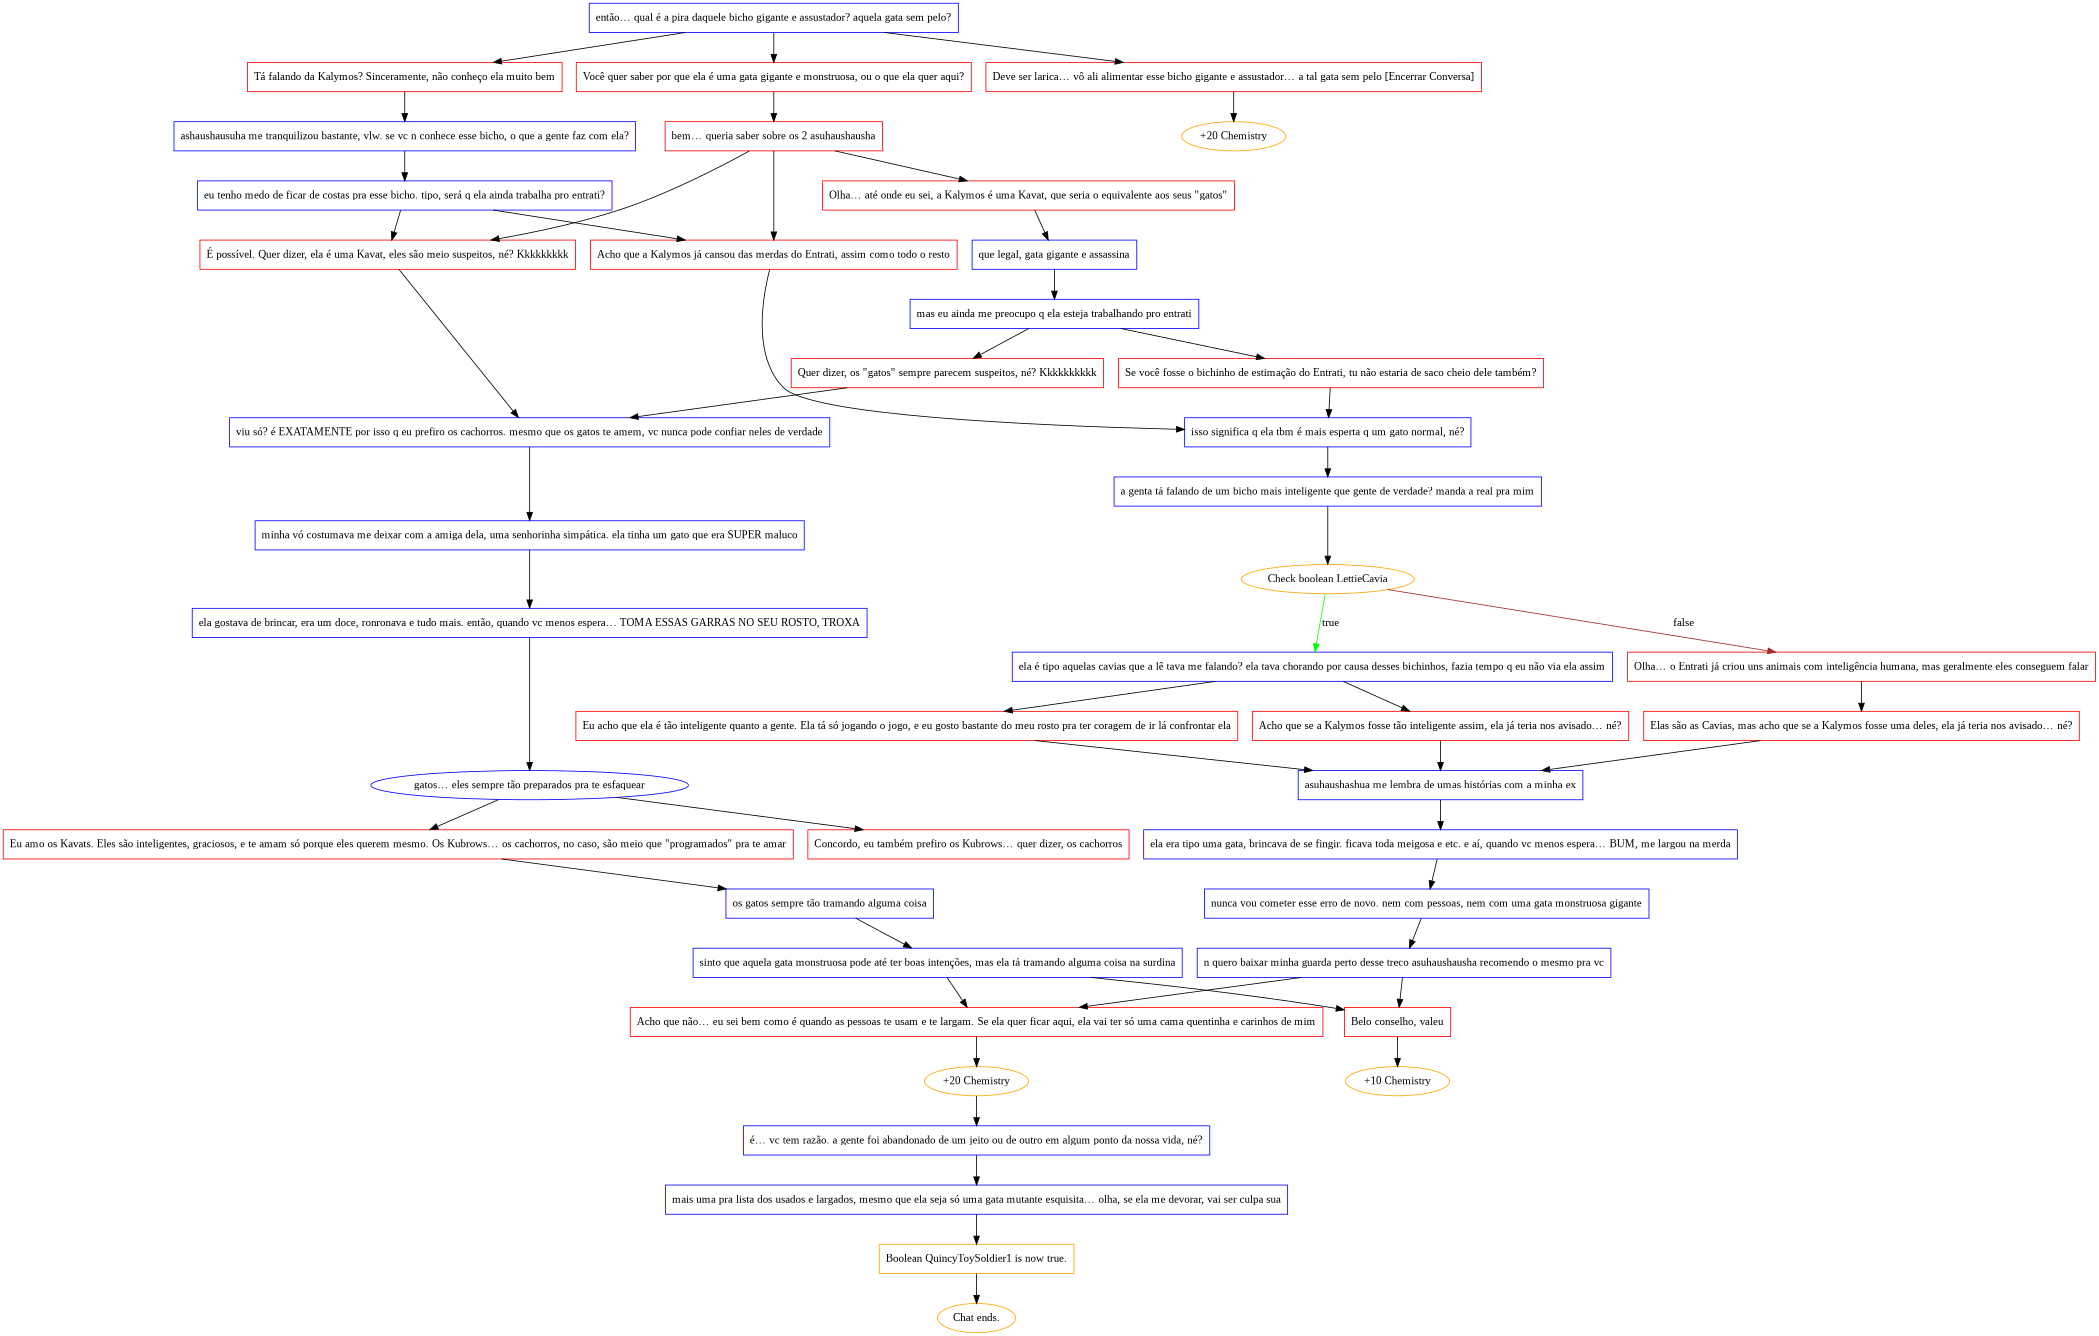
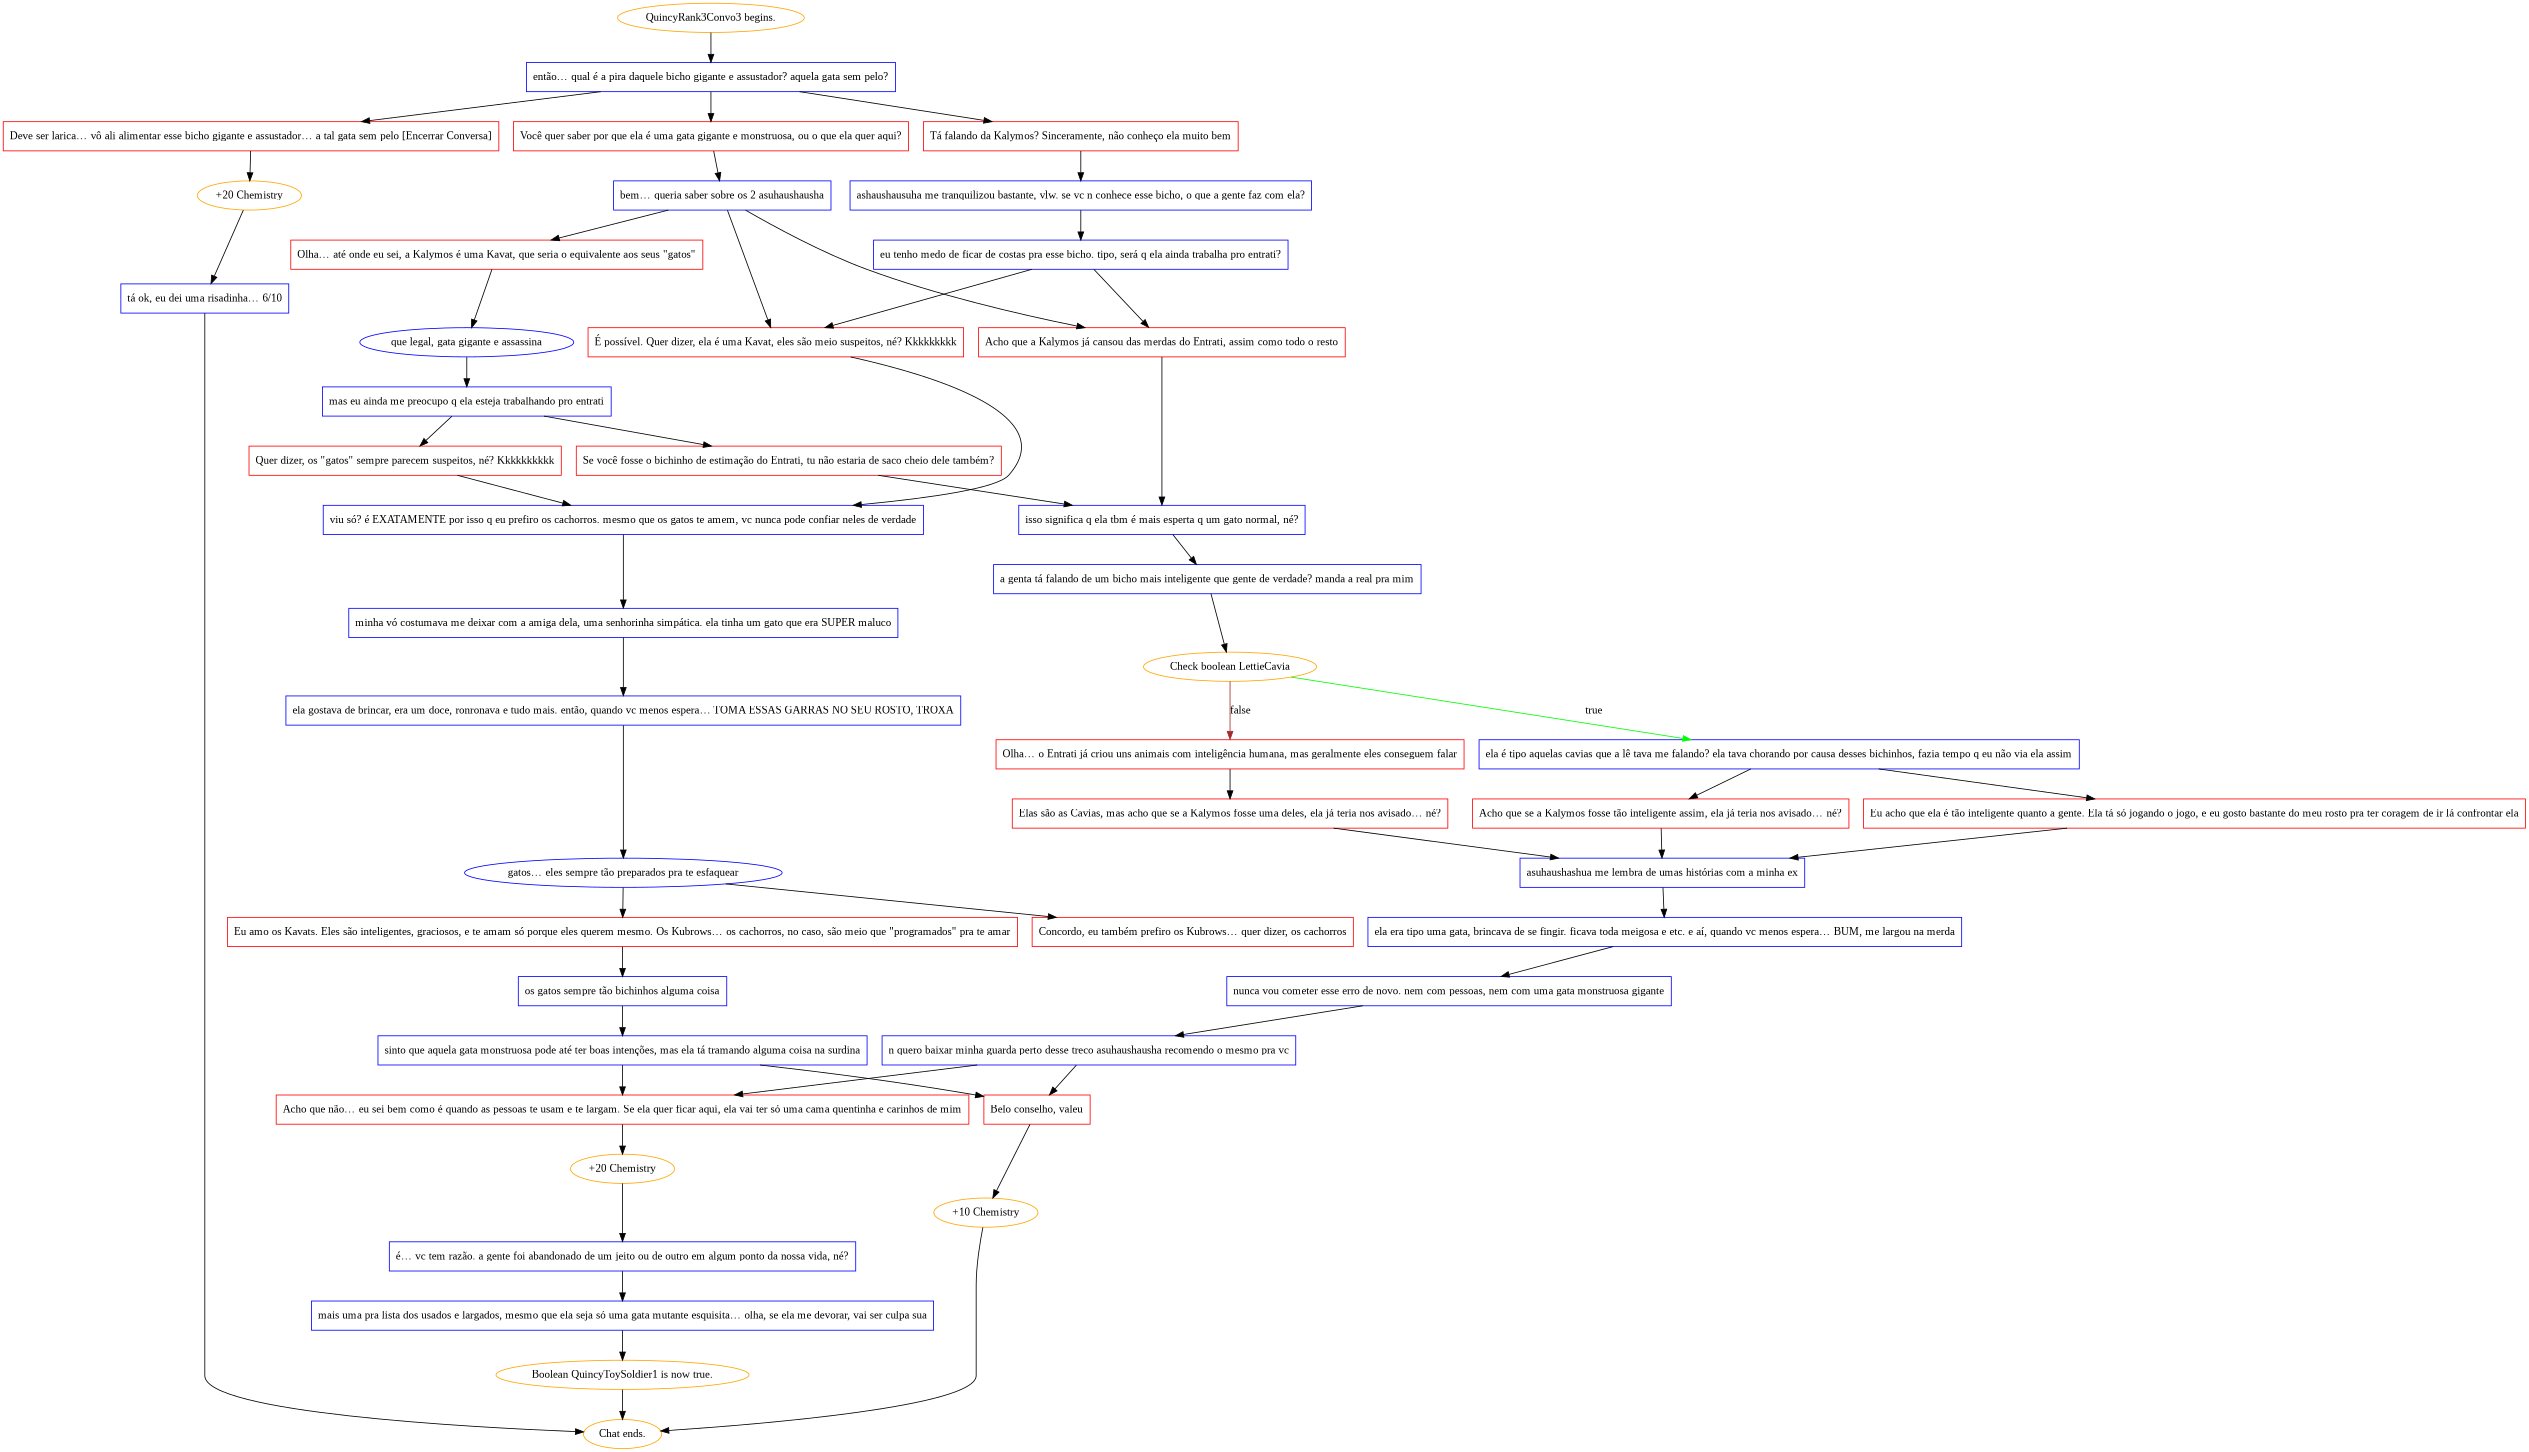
none -> (711, 18)
(774, 136) -> (722, 195)
(1054, 255) -> (467, 342)
none -> (205, 298)
(830, 904) -> (623, 991)
(977, 1259) -> (623, 1375)
none -> (900, 1405)
